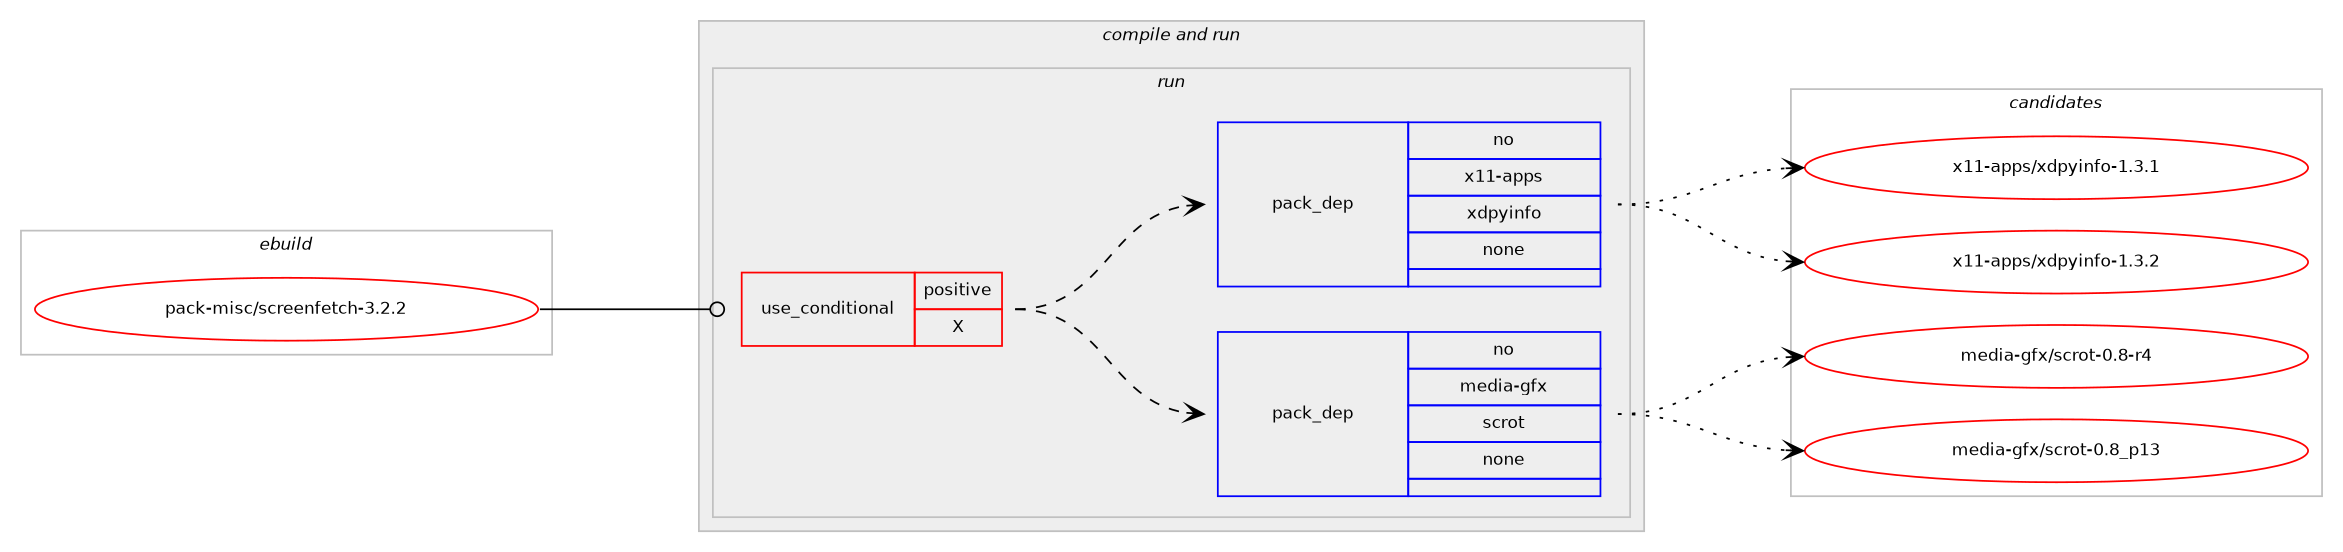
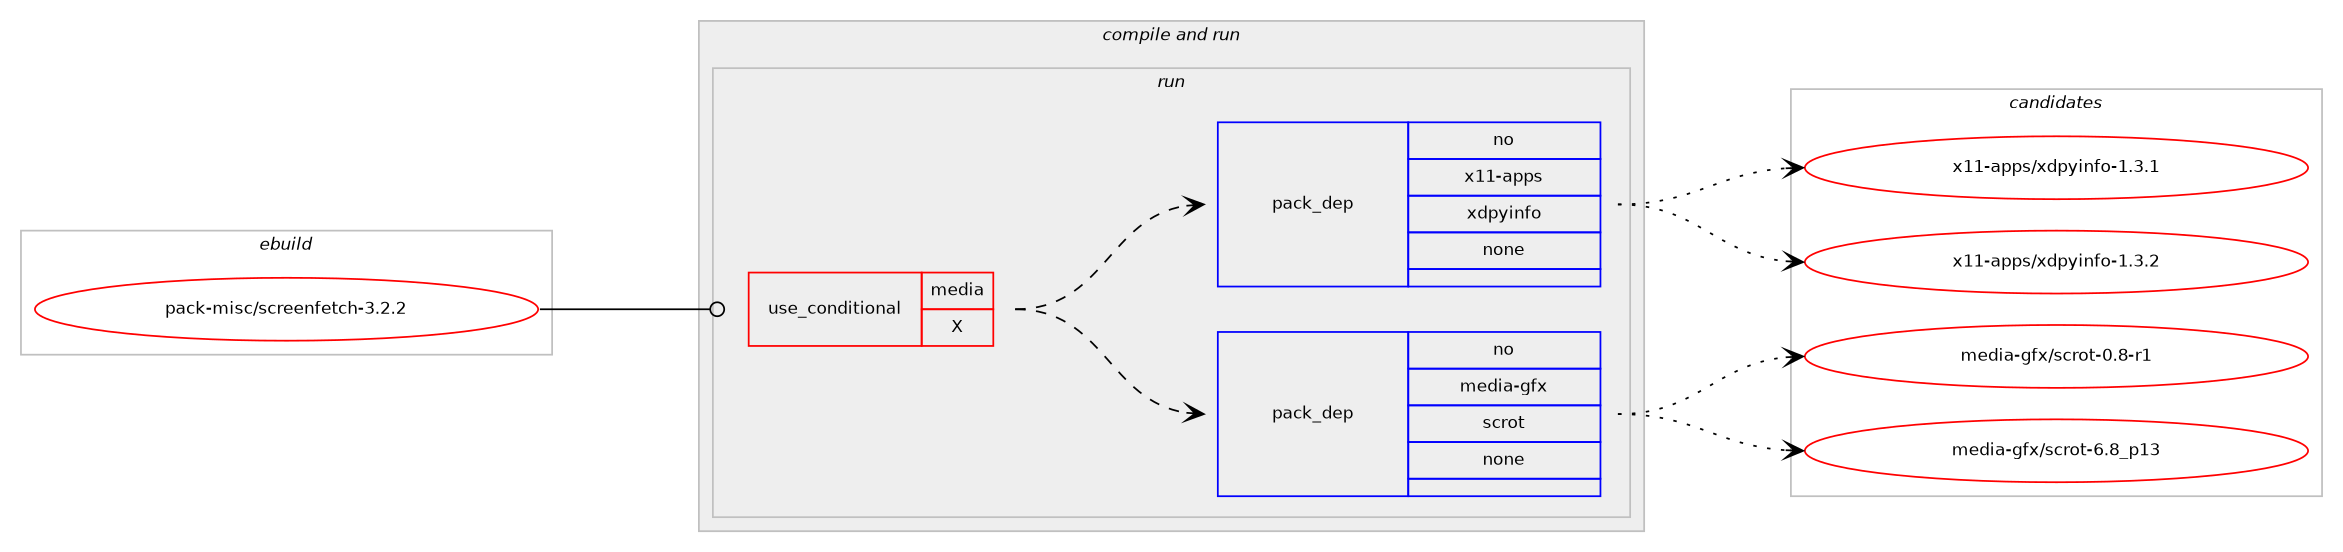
(958, 290) -> (957, 290)
(2056, 356) -> (2056, 356)
(2056, 451) -> (2056, 451)
